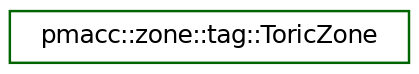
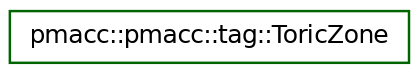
(209, 37) -> (209, 37)
